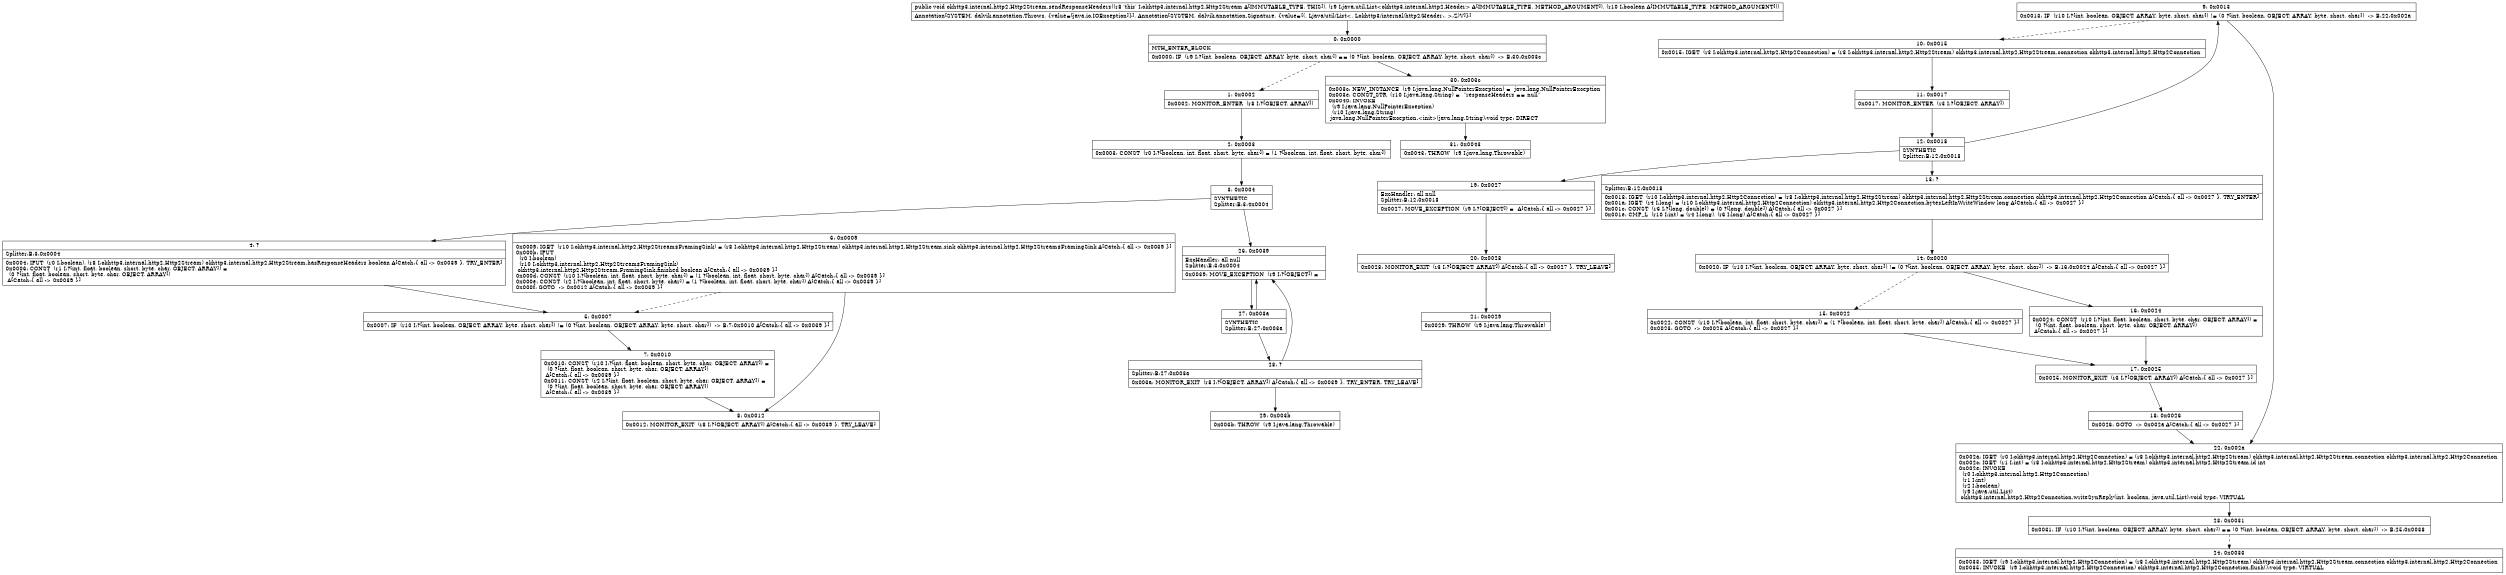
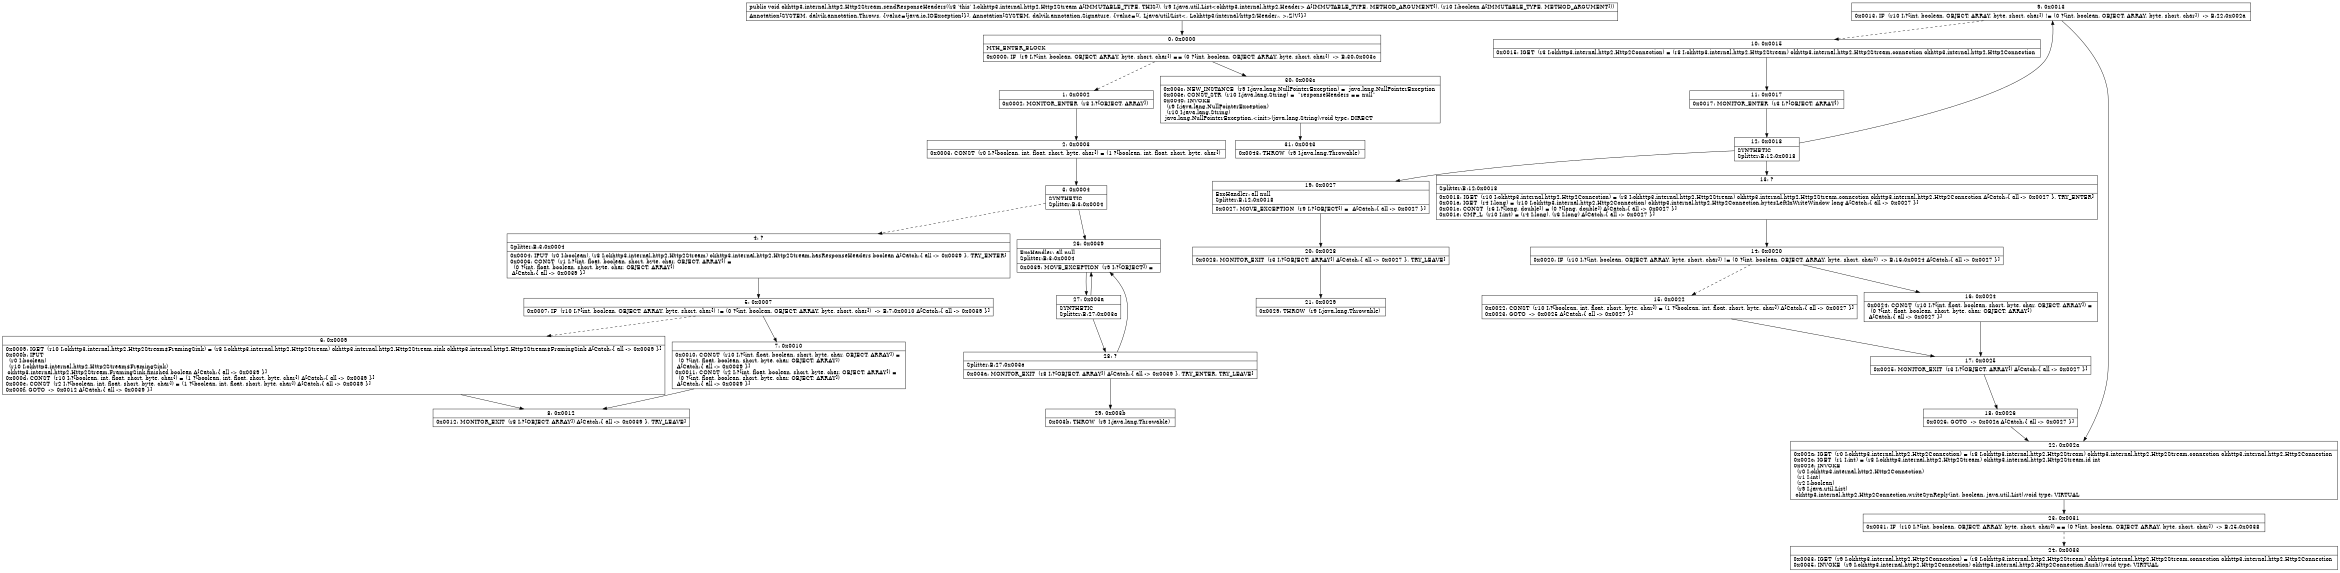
(1242, 205) -> (1076, 205)
(823, 214) -> (964, 218)
(680, 302) -> (623, 326)
